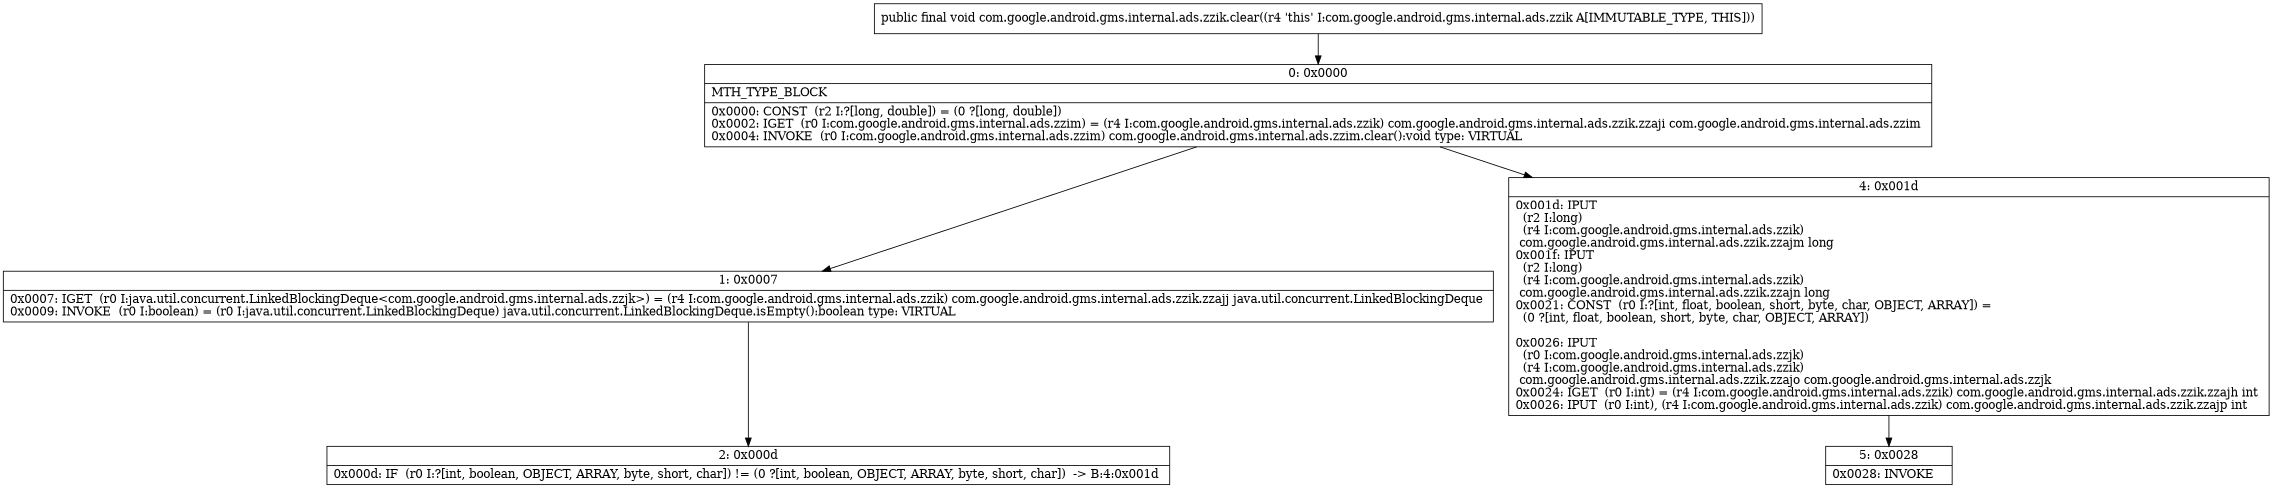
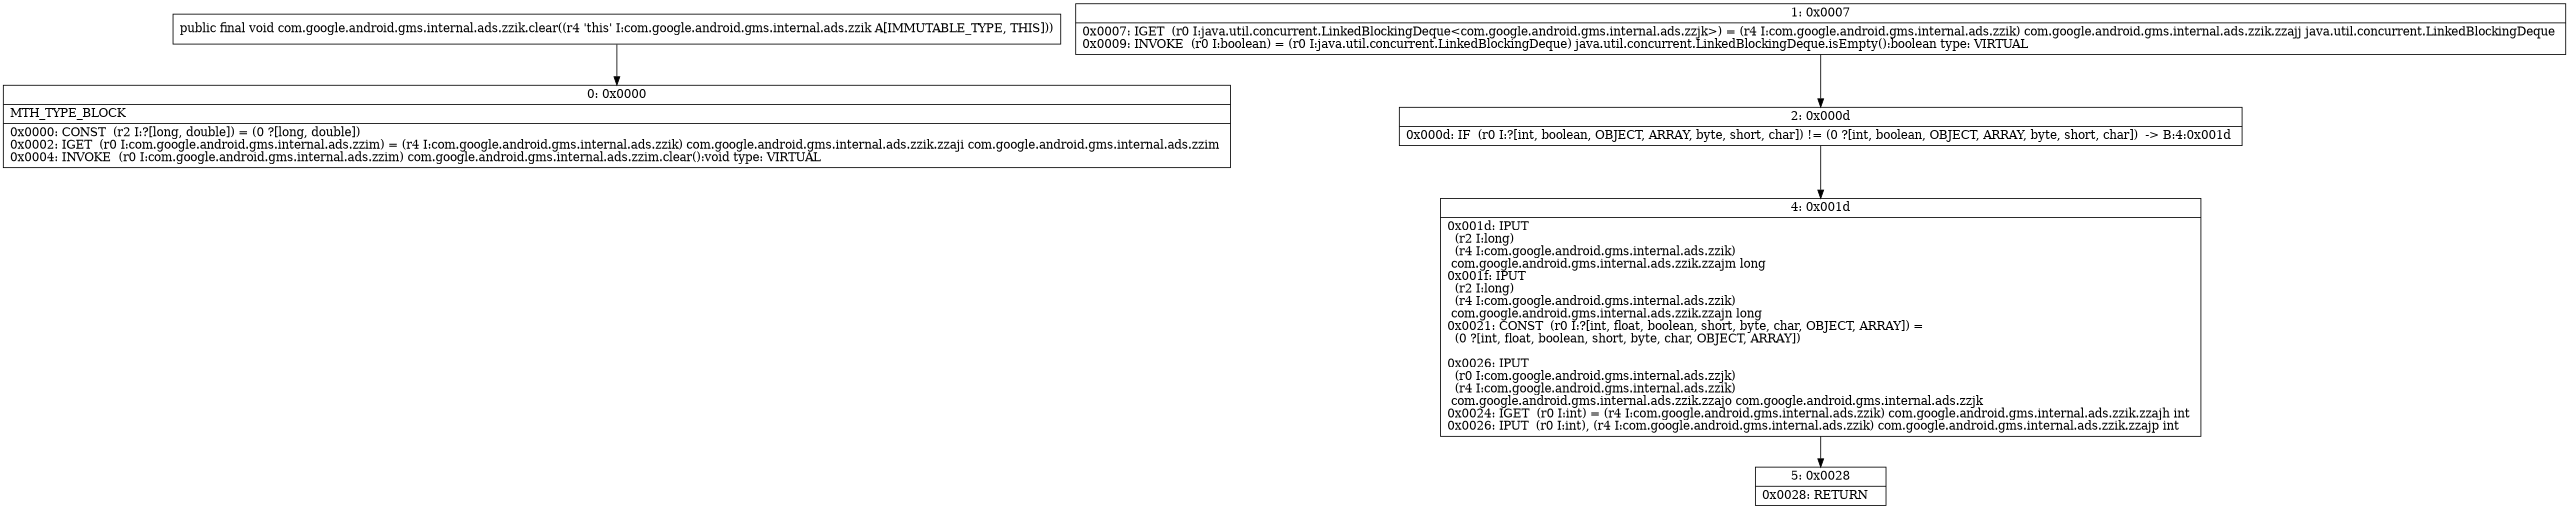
(1482, 161) -> (1821, 168)
(1013, 208) -> none
(1889, 475) -> (1821, 495)
